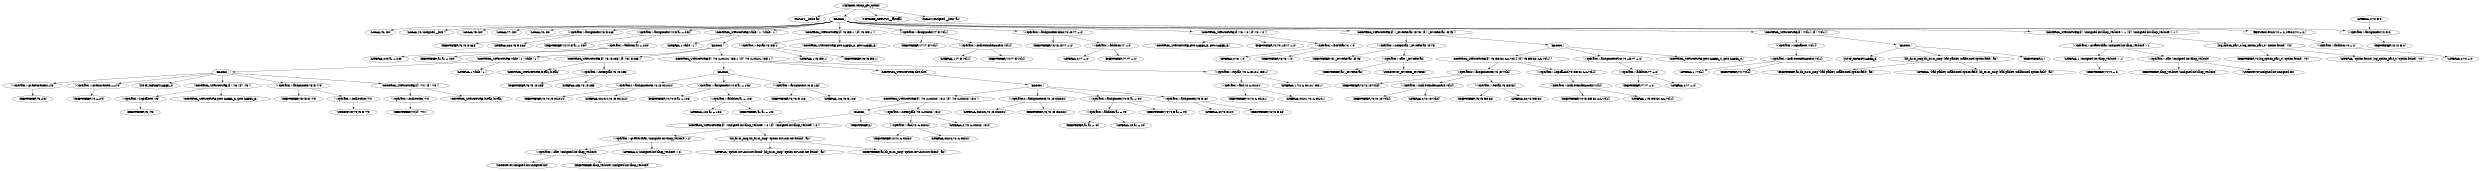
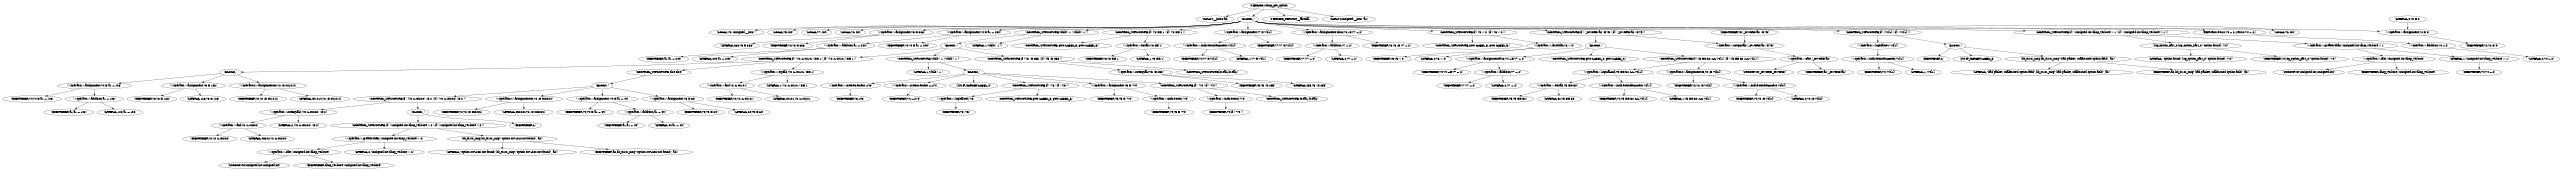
(1254, 39) -> (1469, 66)
(1372, 52) -> (1745, 38)
(1489, 78) -> (1586, 79)
(353, 112) -> (1169, 112)
